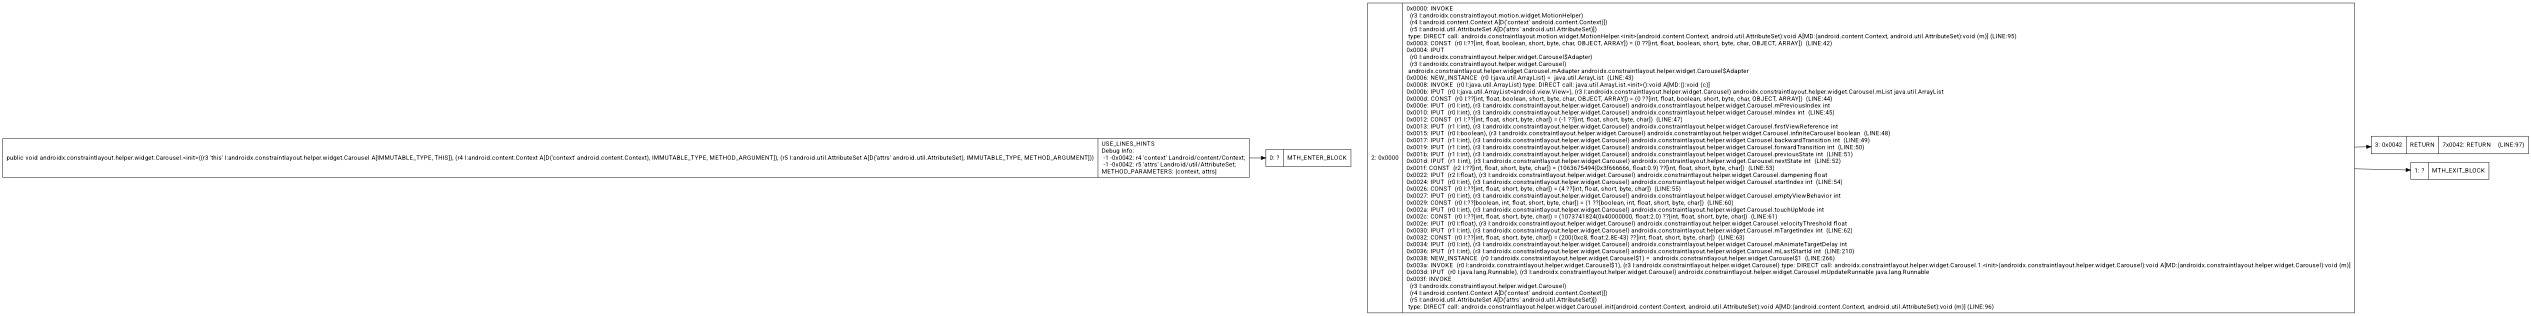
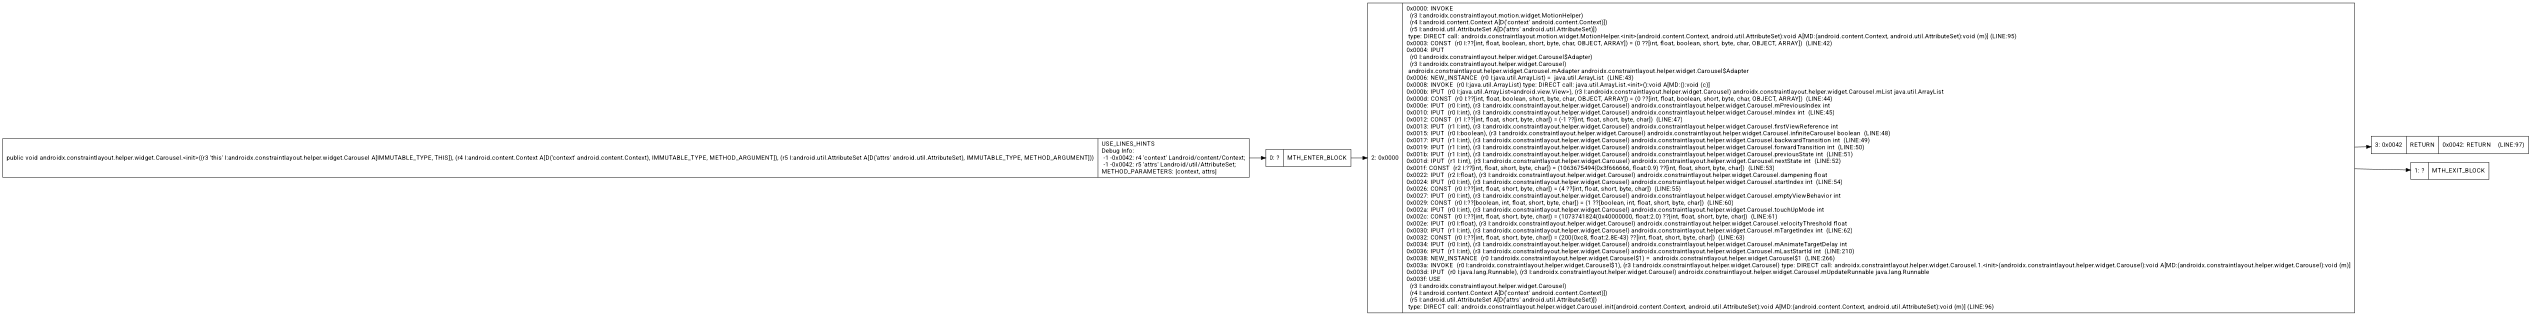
(2484, 145) -> (2484, 145)
none -> (1357, 158)
(1431, 279) -> (1425, 279)
